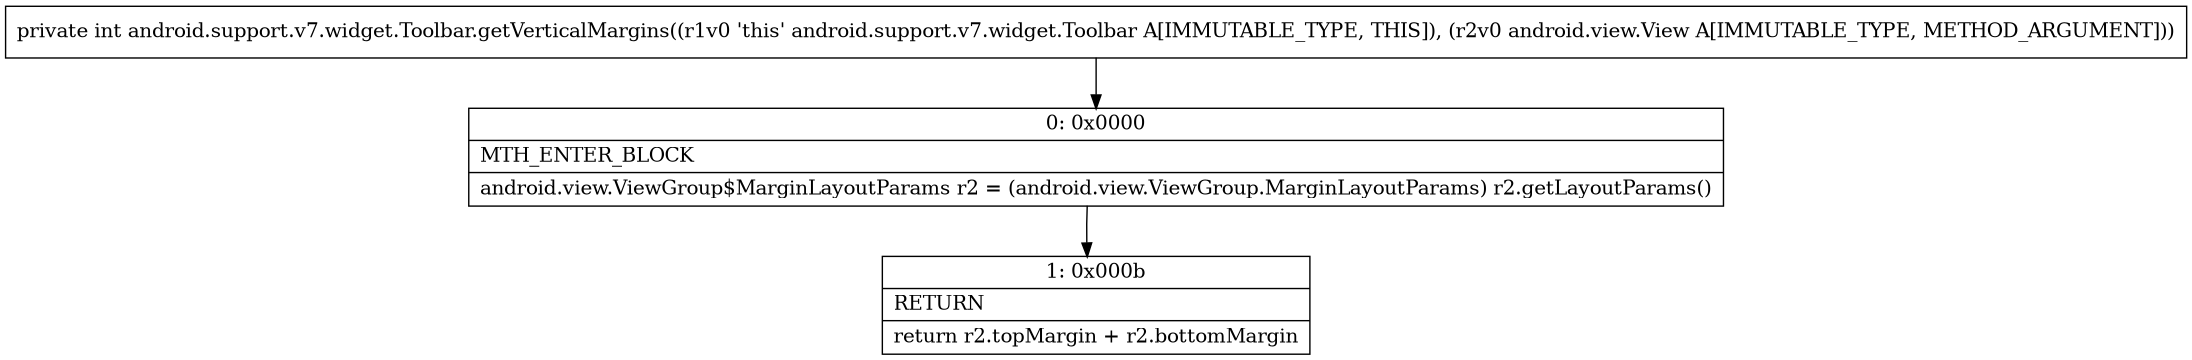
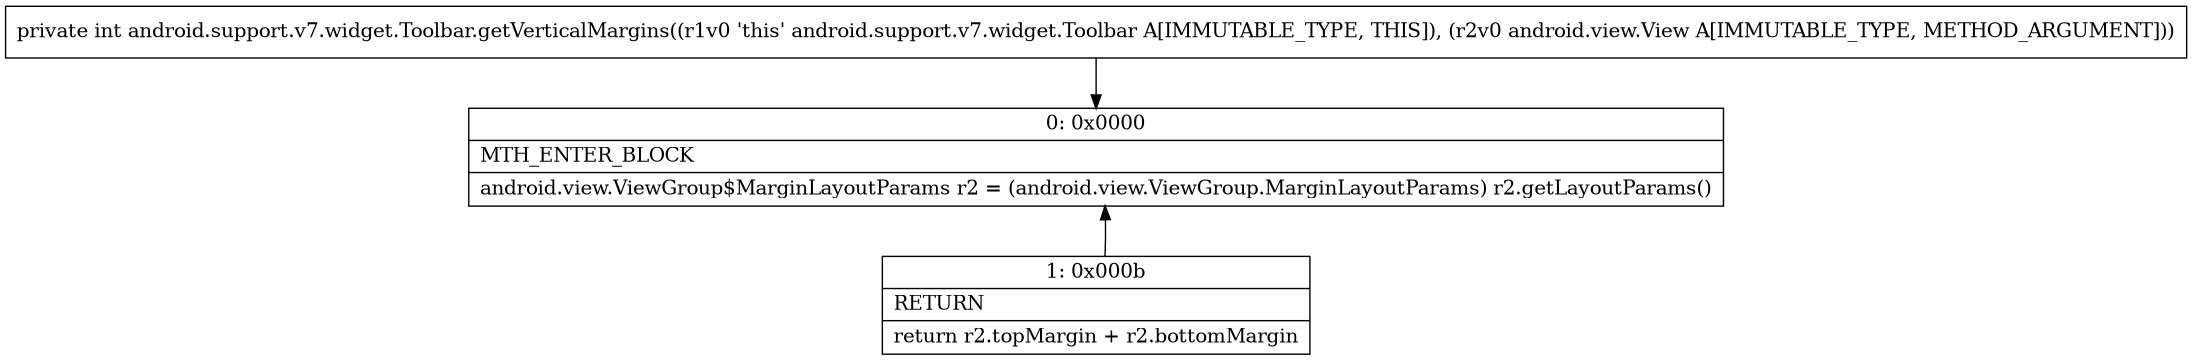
(1087, 224) -> (1106, 238)
